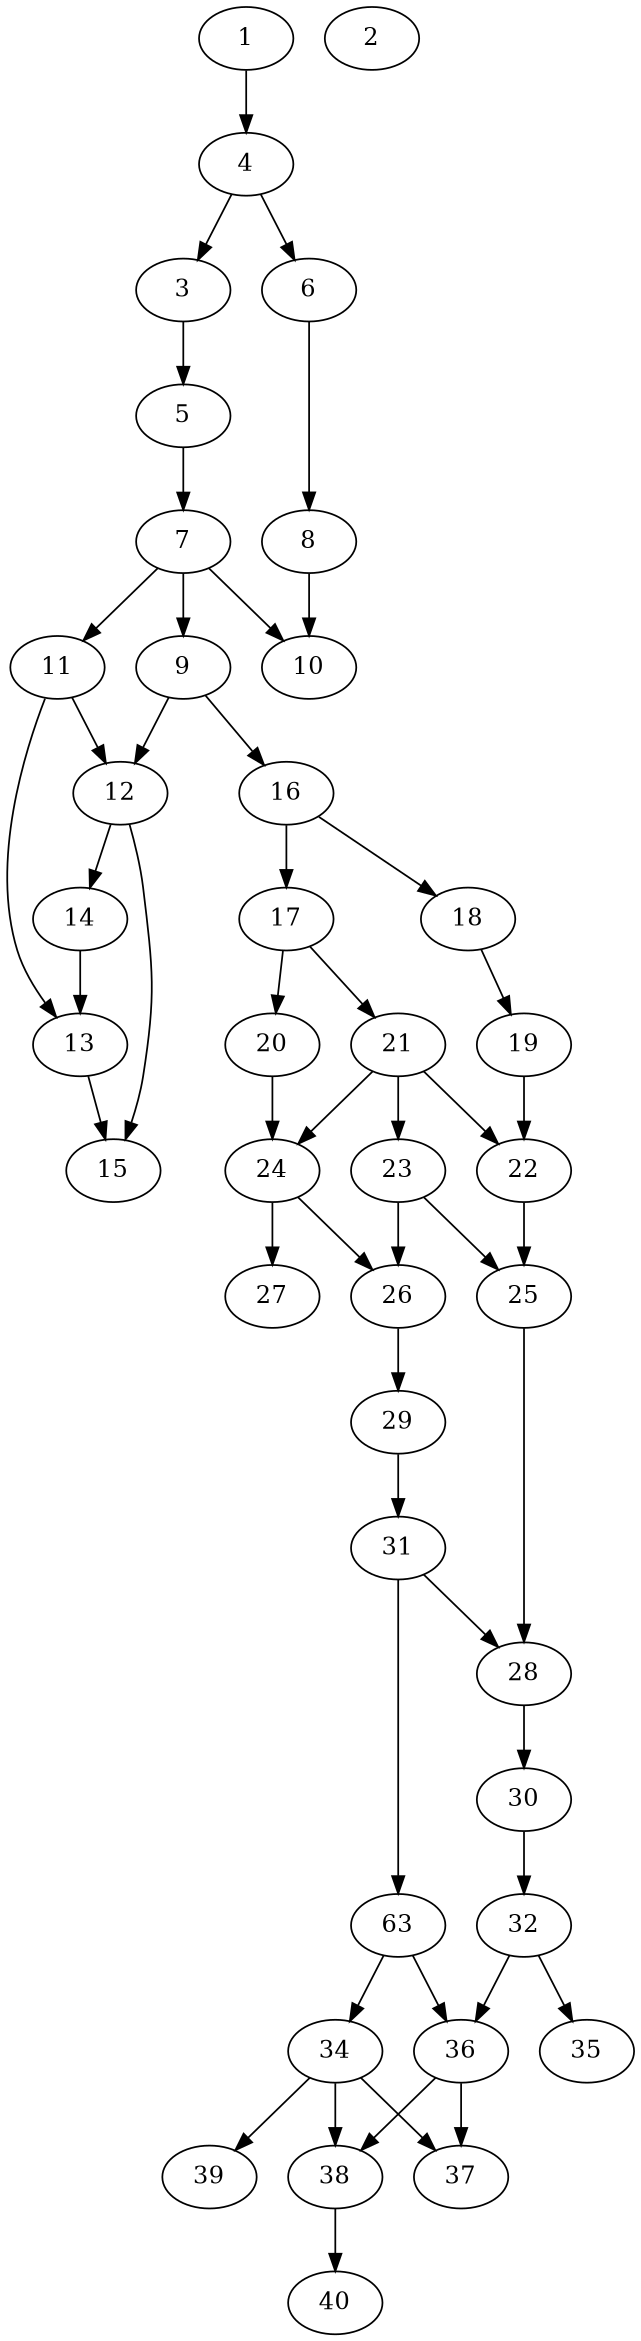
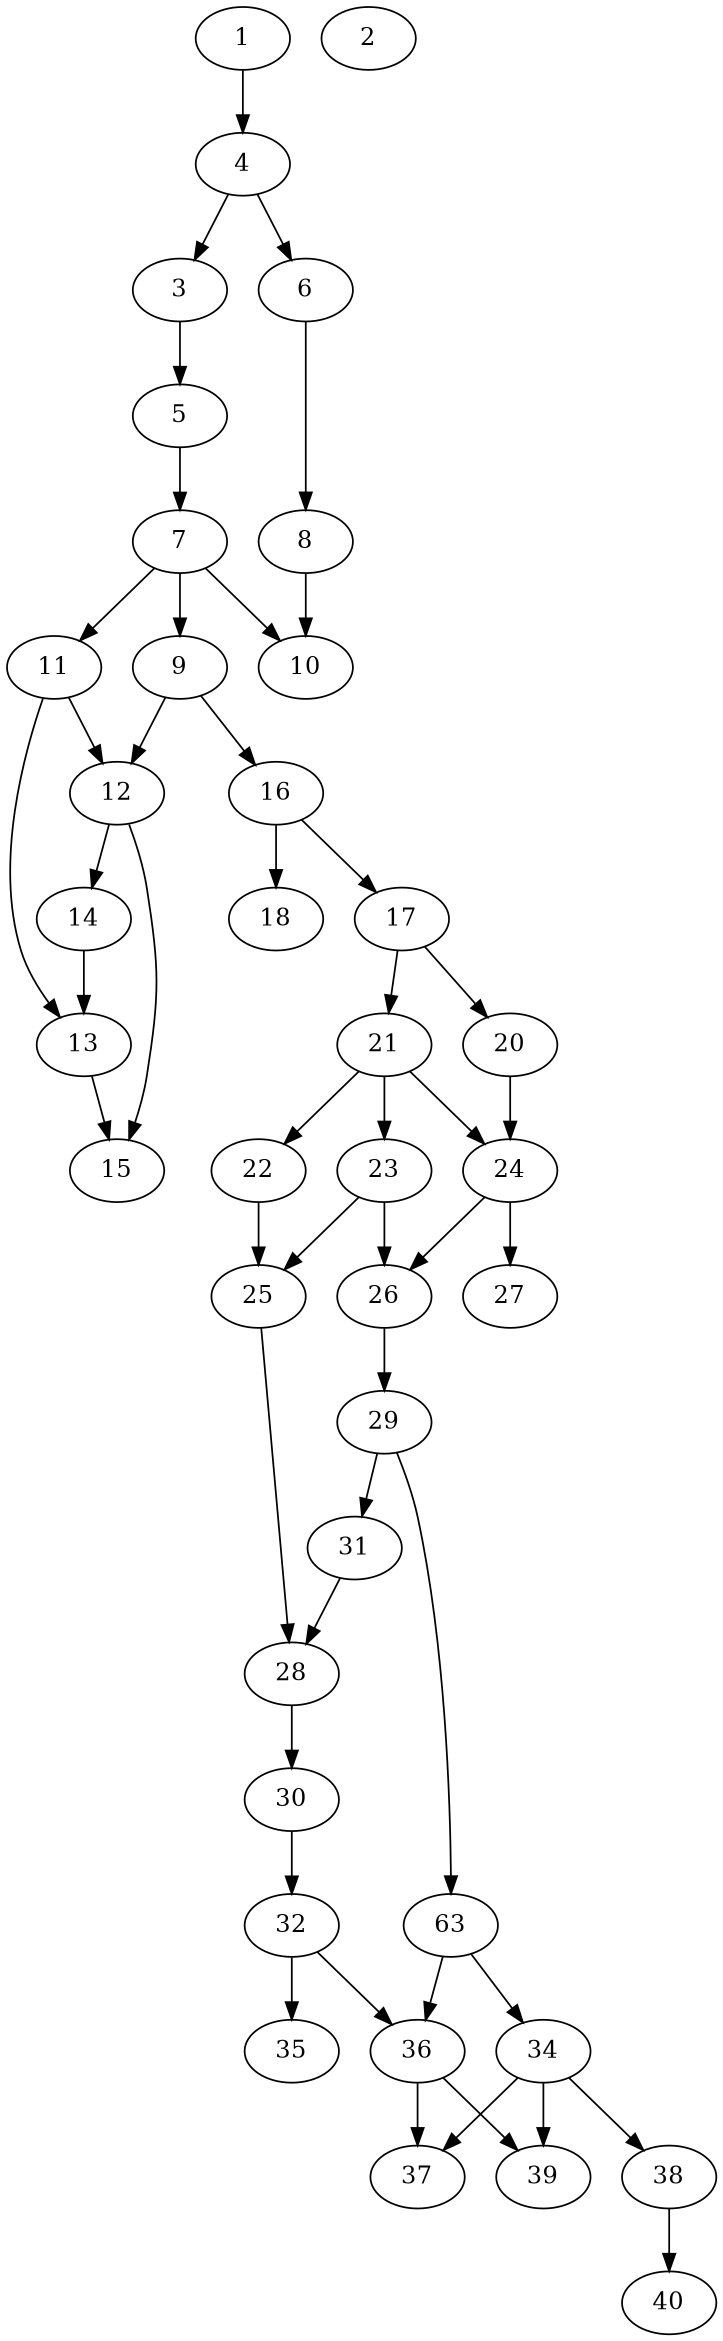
(524, 1045) -> none
(398, 1728) -> (440, 1662)
(406, 2106) -> (472, 2106)
